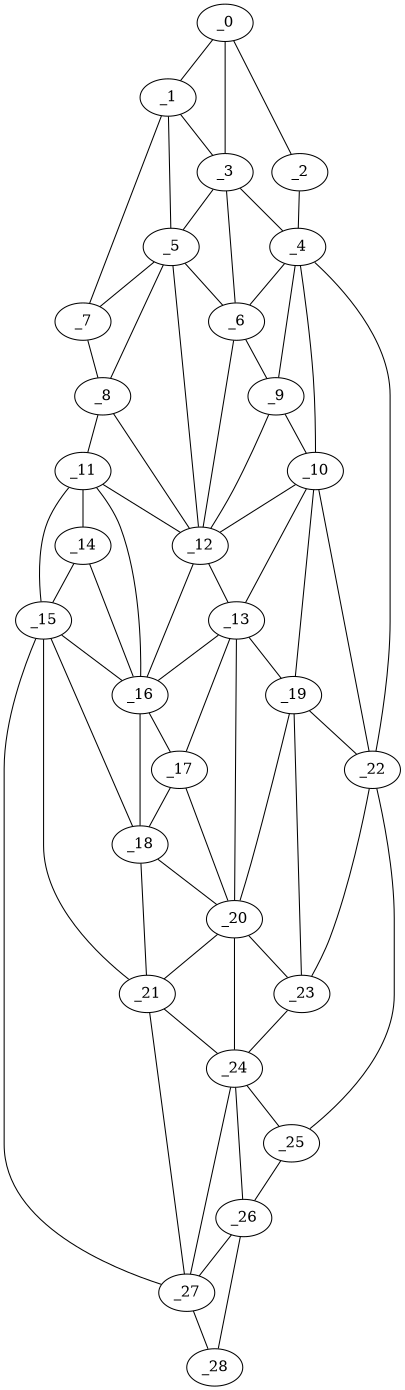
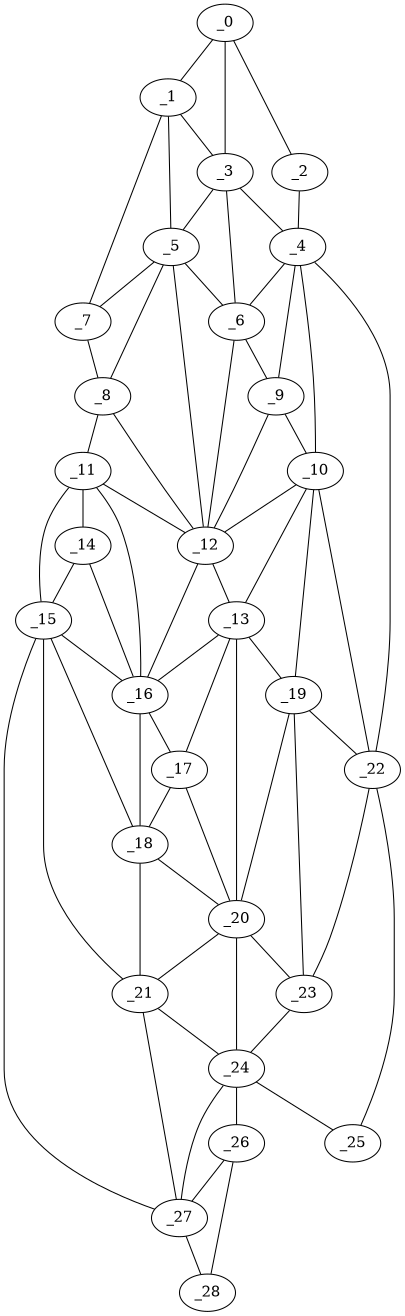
(268, 1181) -> none
